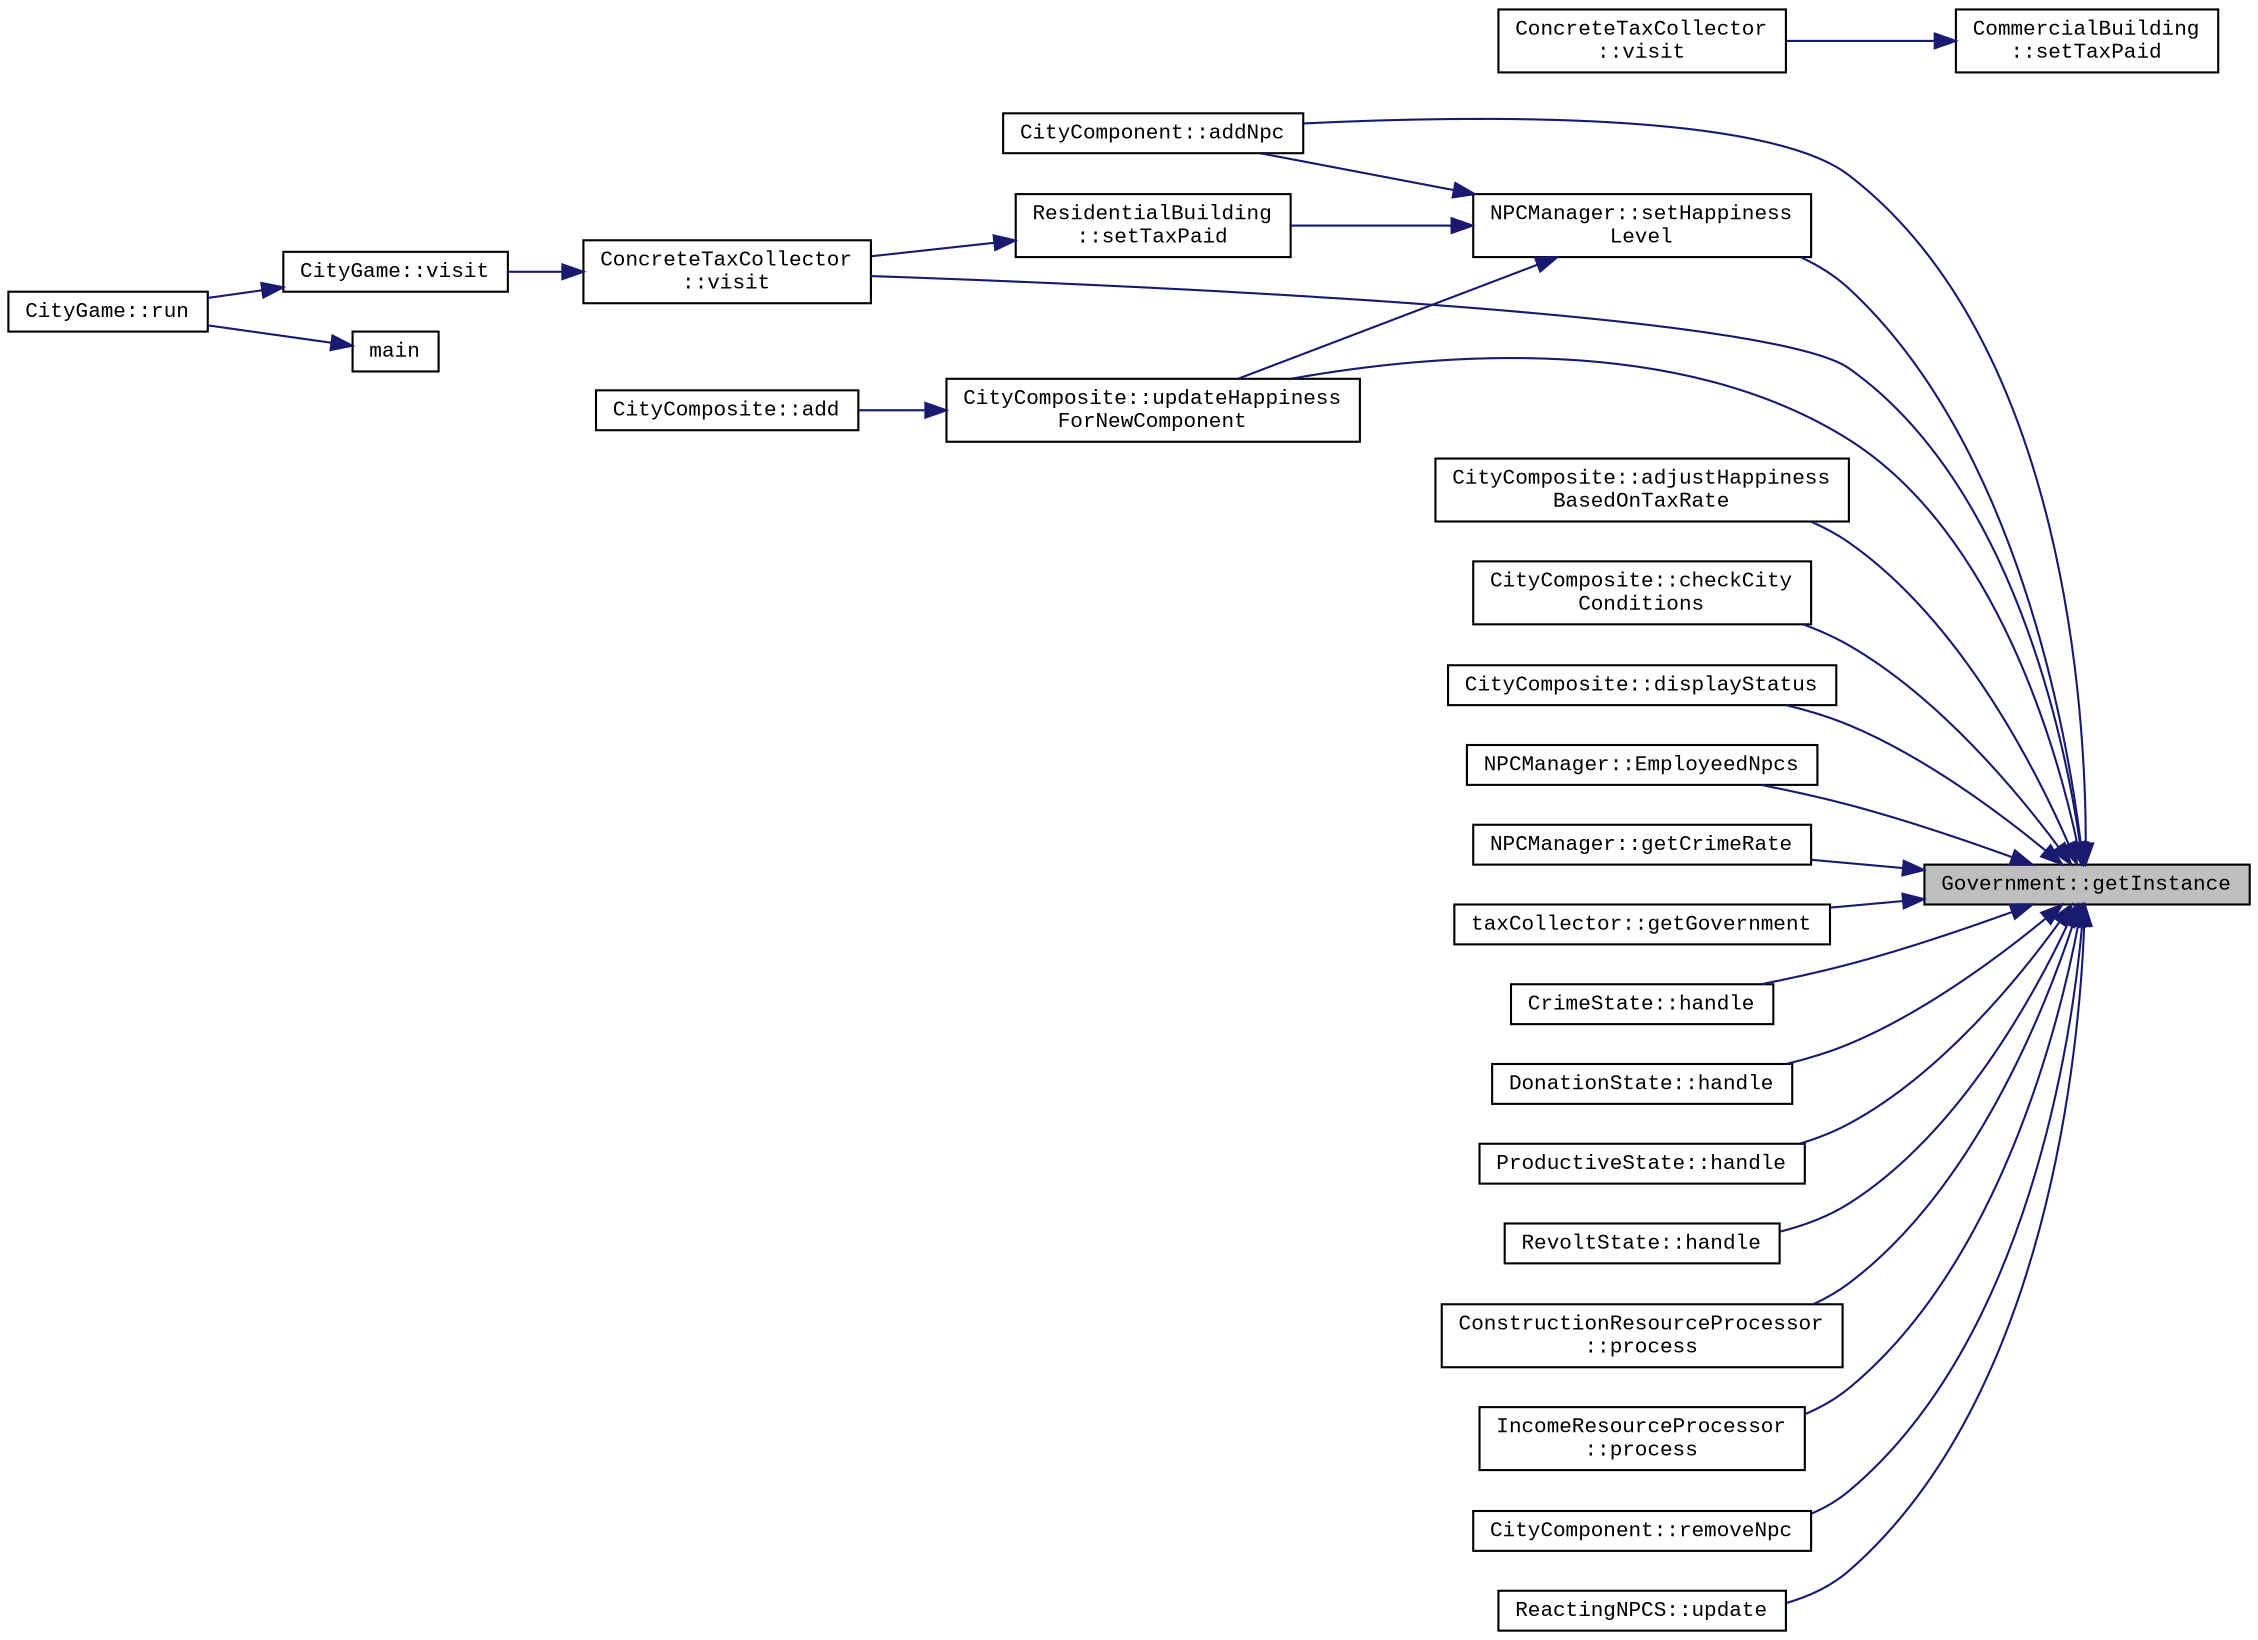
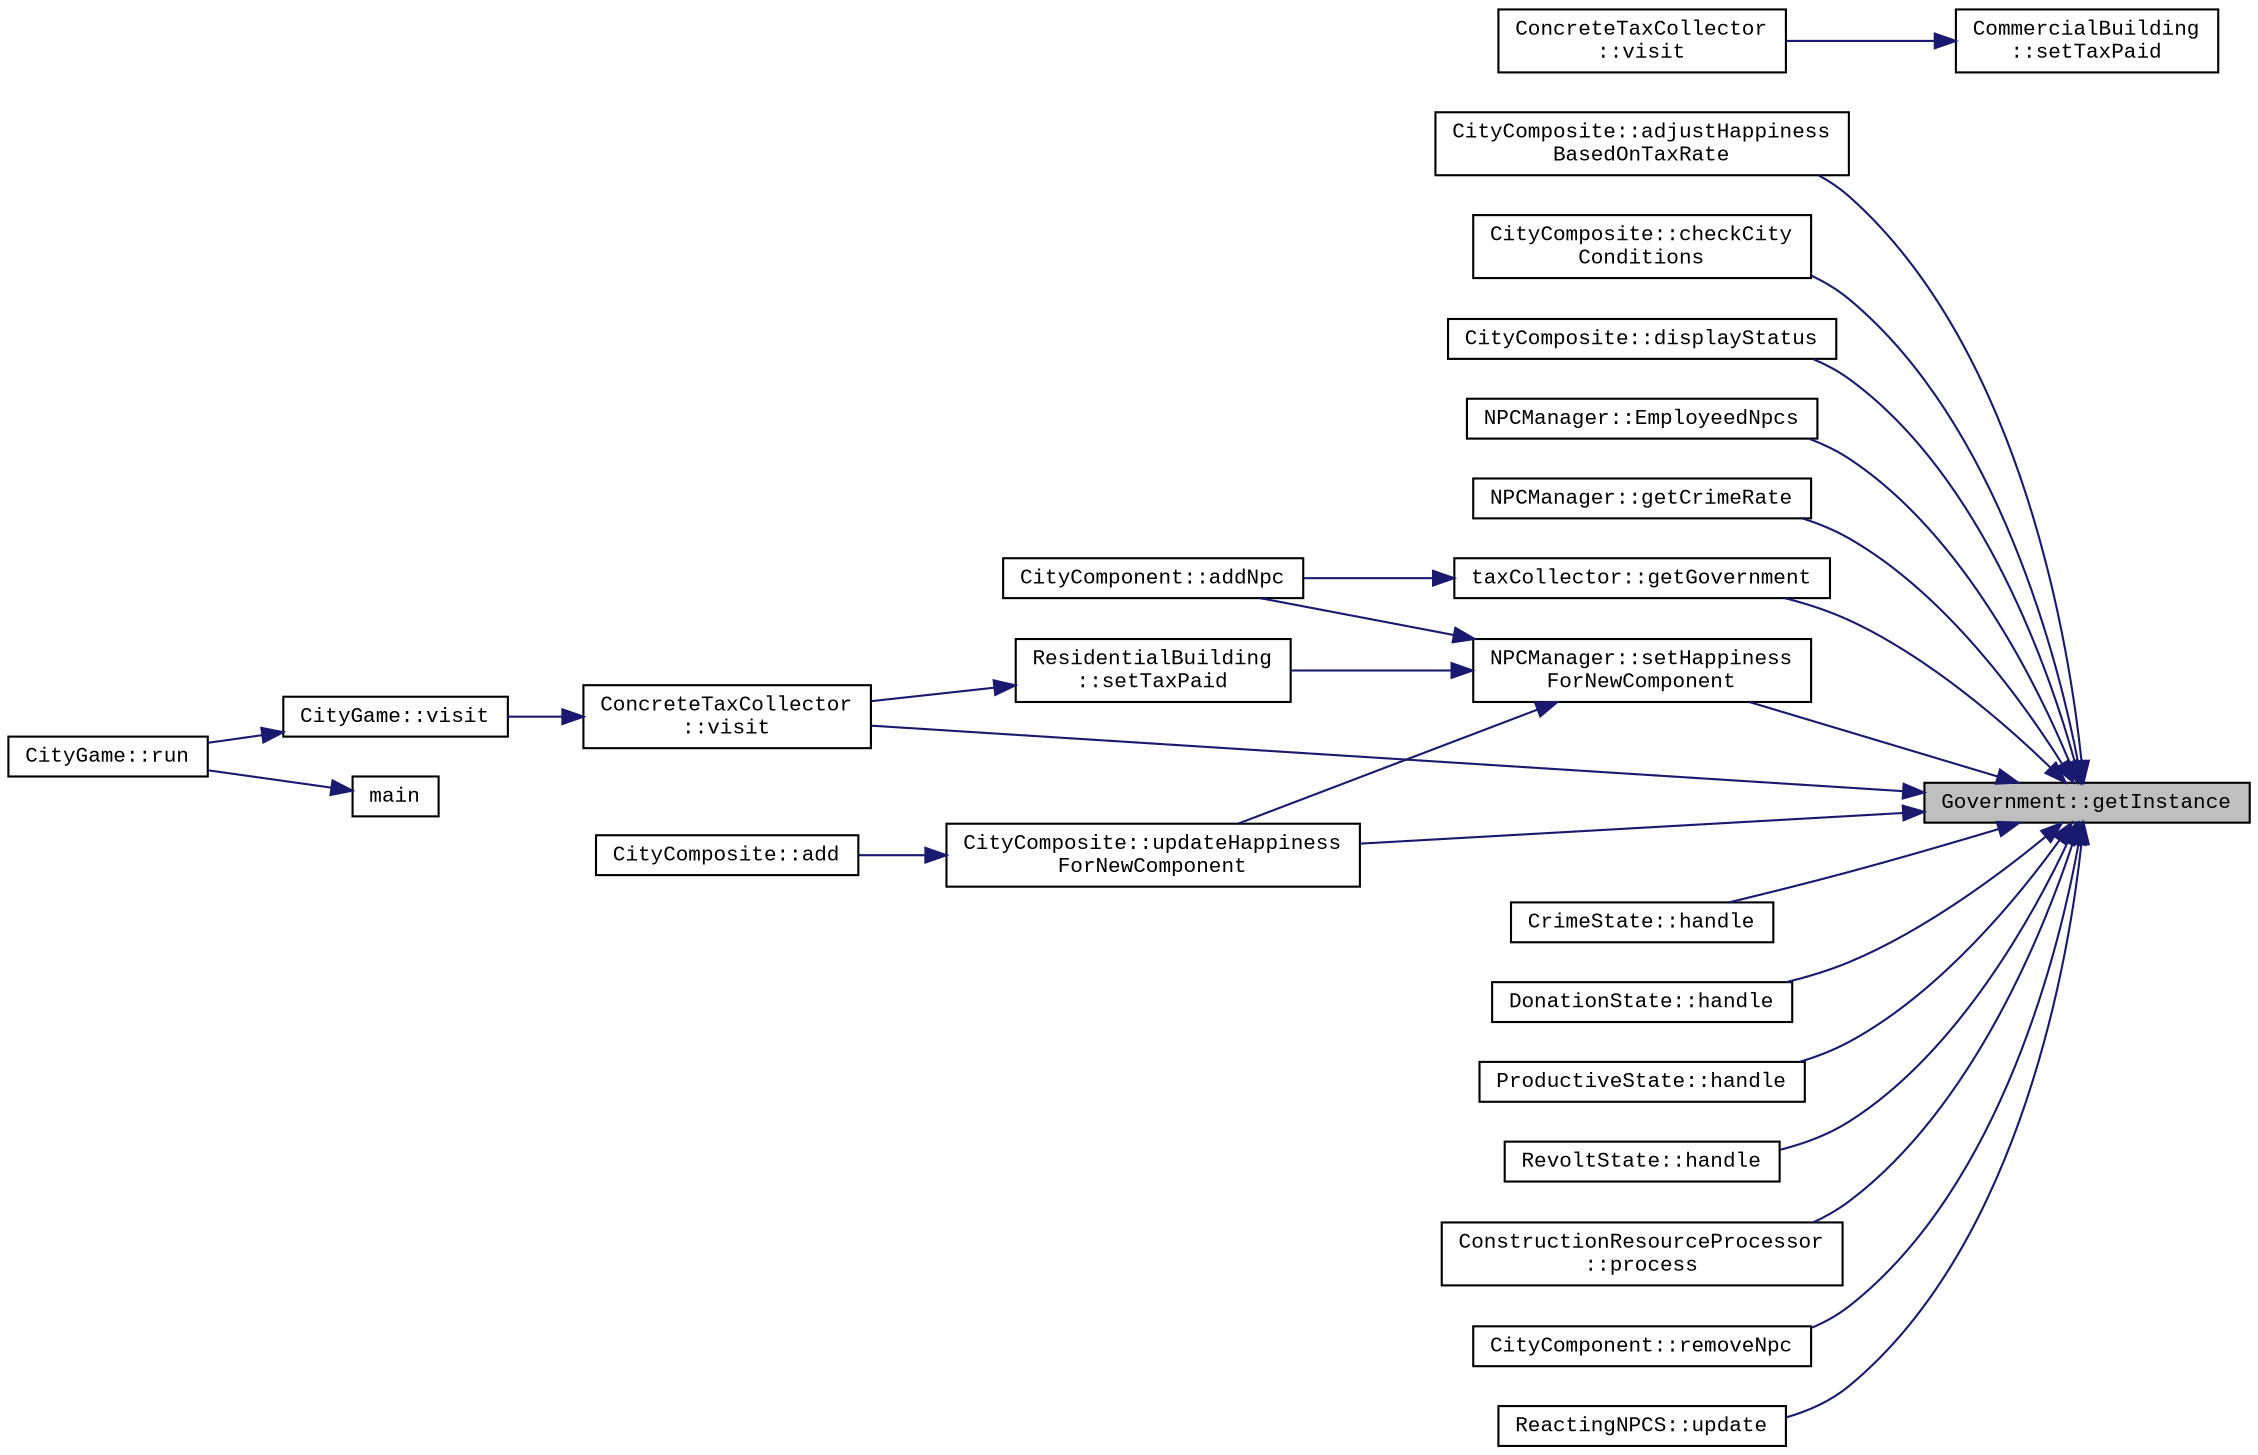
(1642, 226) -> (1642, 671)
(1912, 237) -> (1368, 578)
(1642, 1439) -> none
